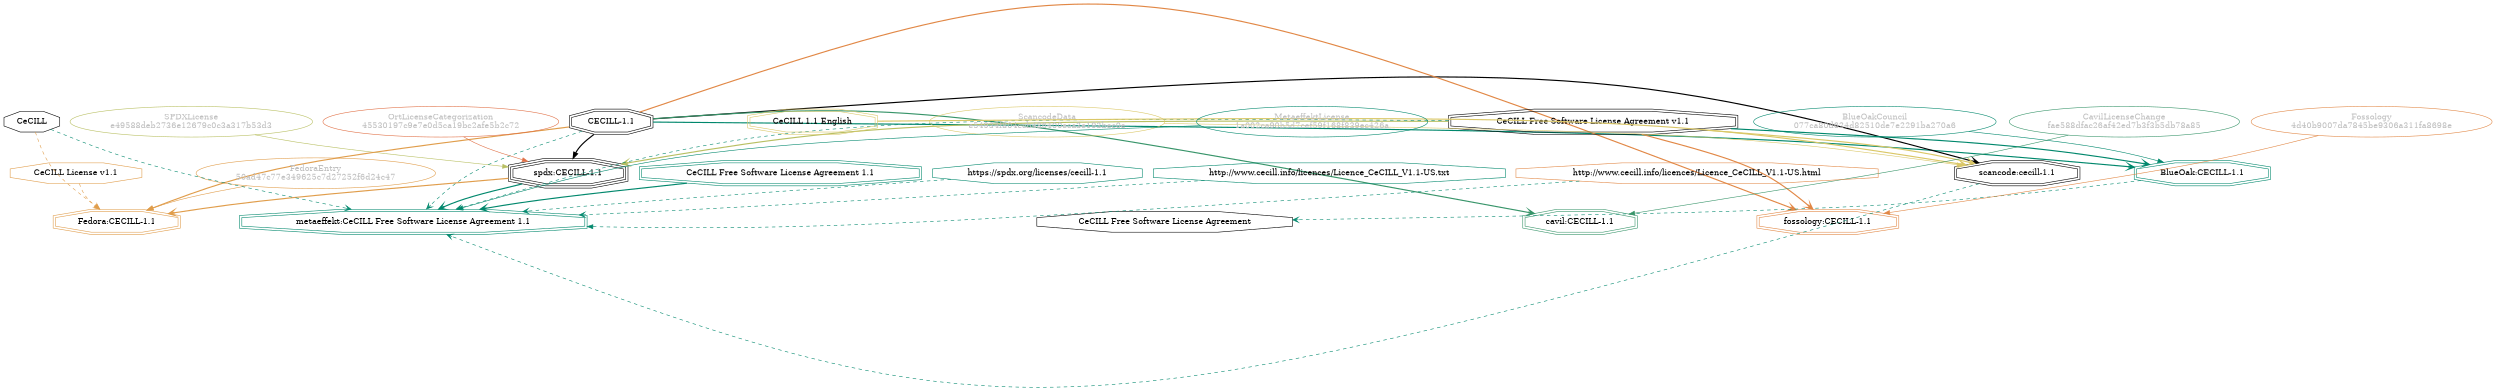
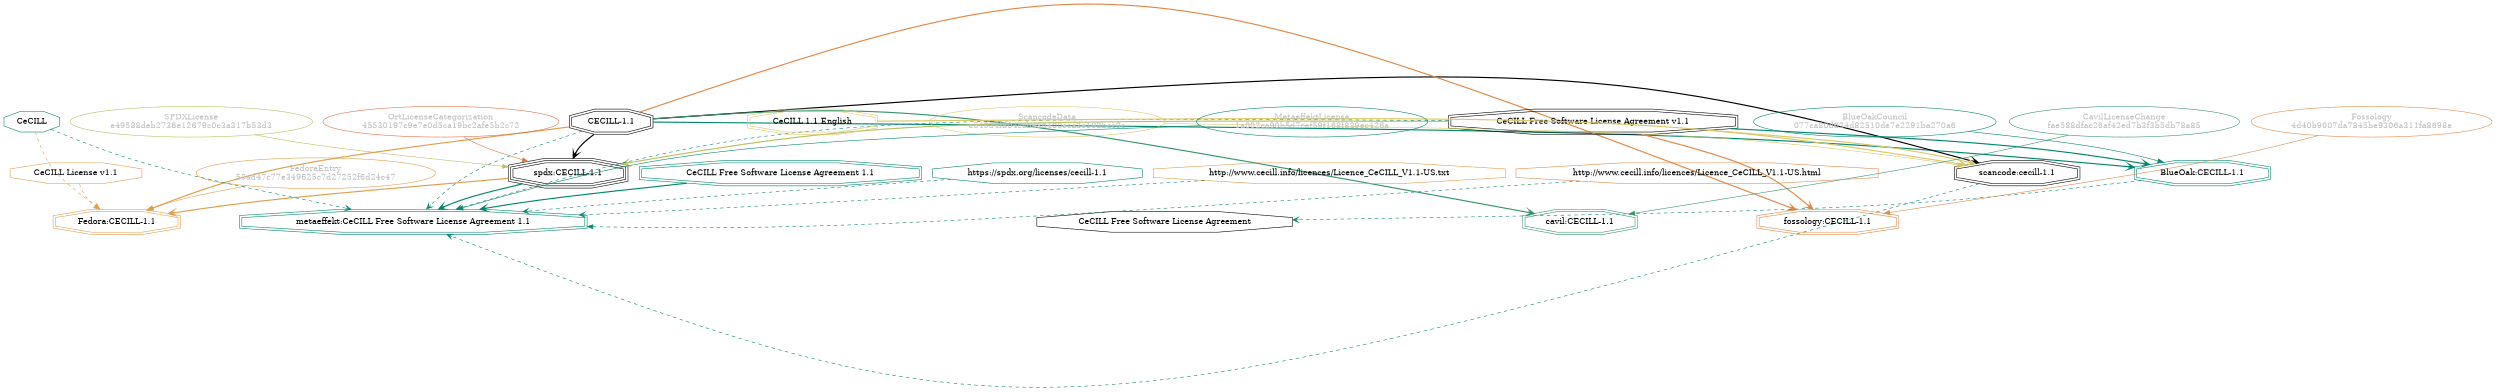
(32, 122) -> (32, 122)
(584, 143) -> (584, 143)
(1329, 173) -> (1329, 173)
